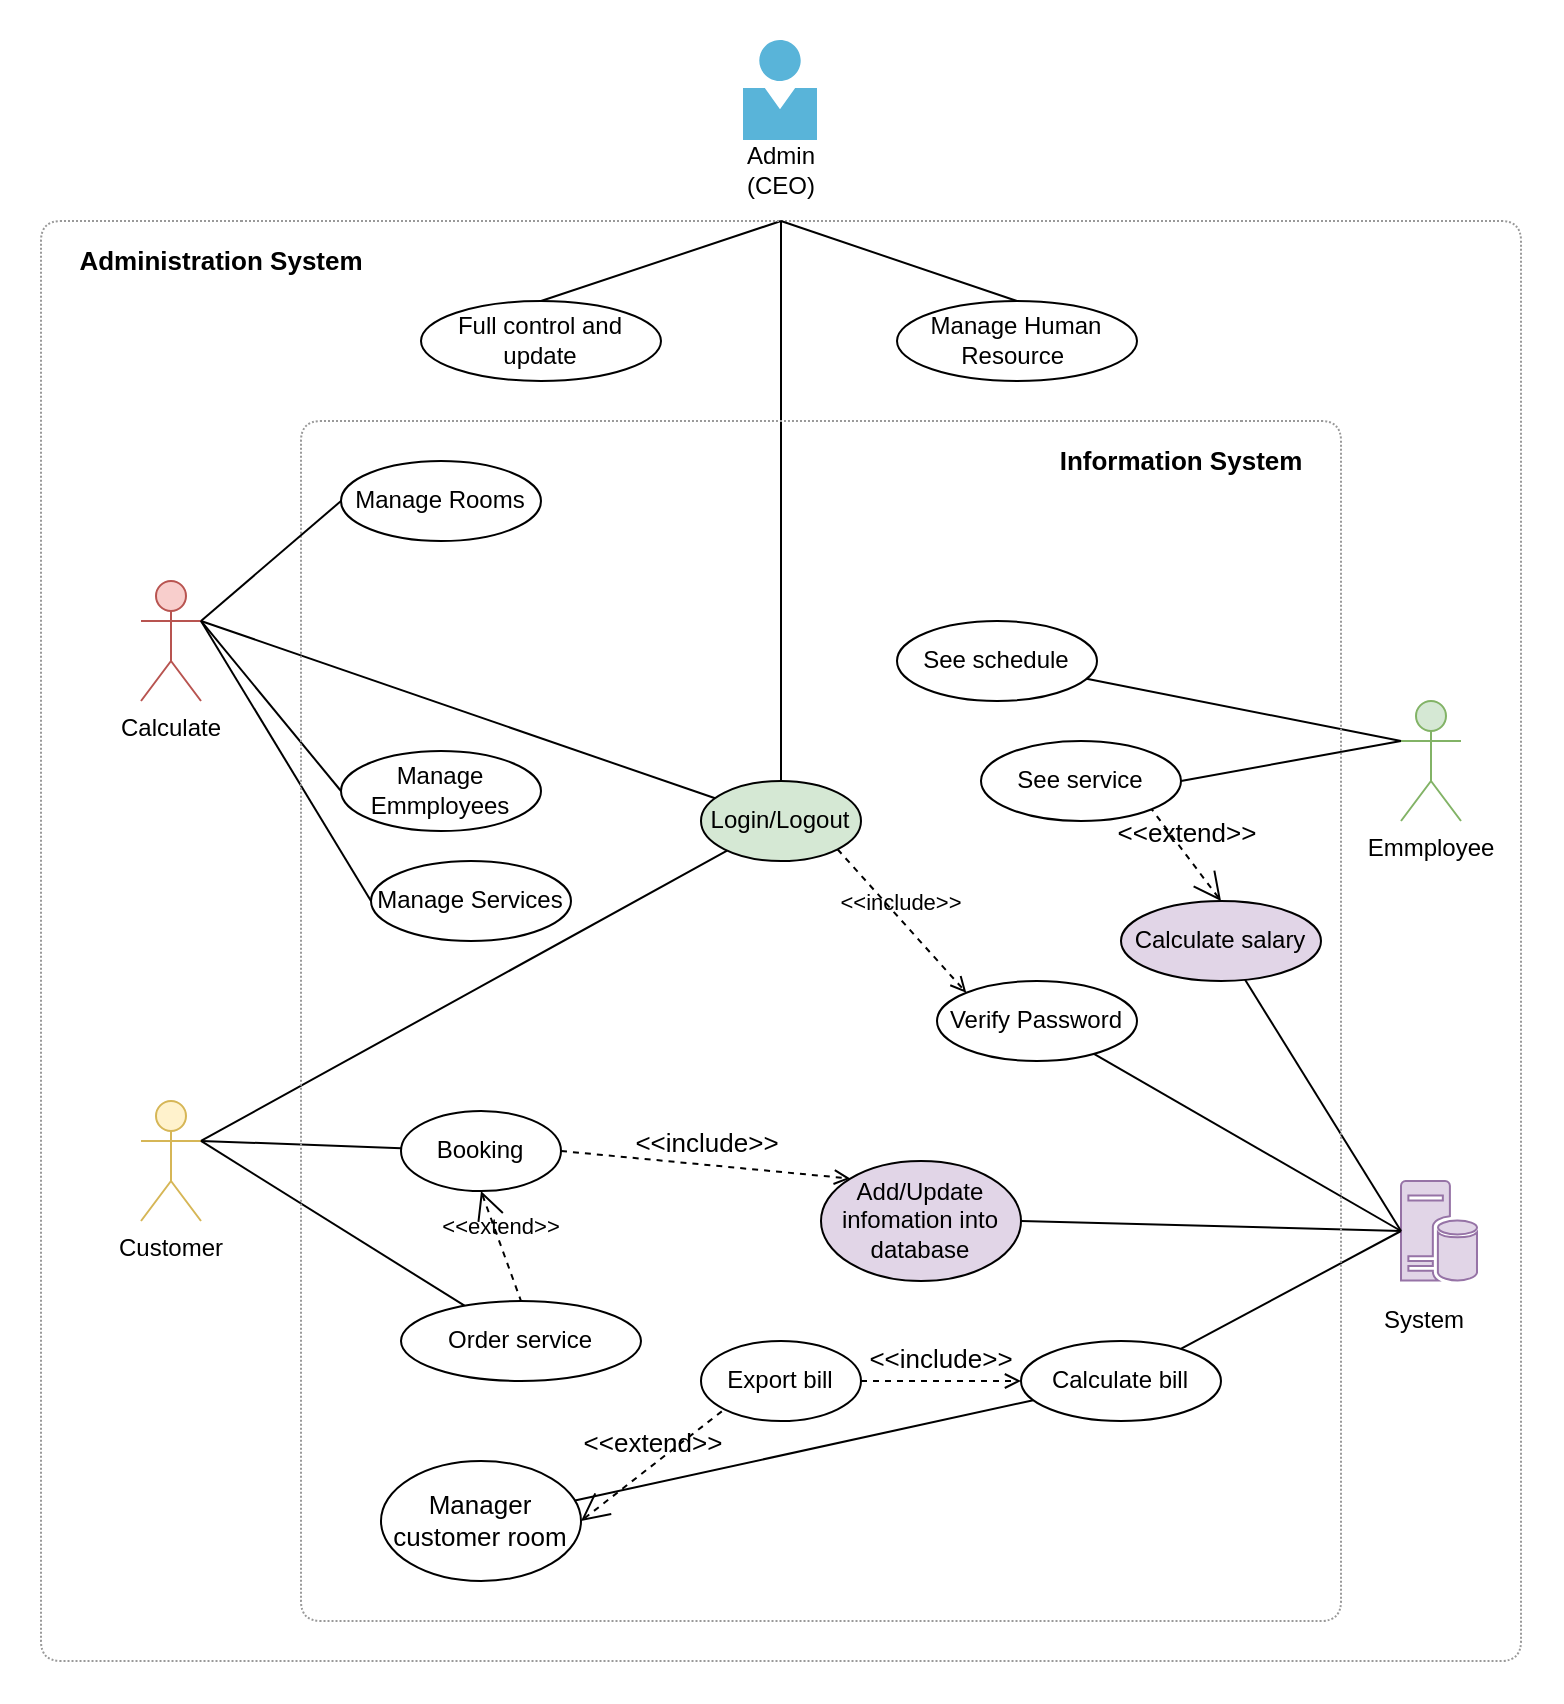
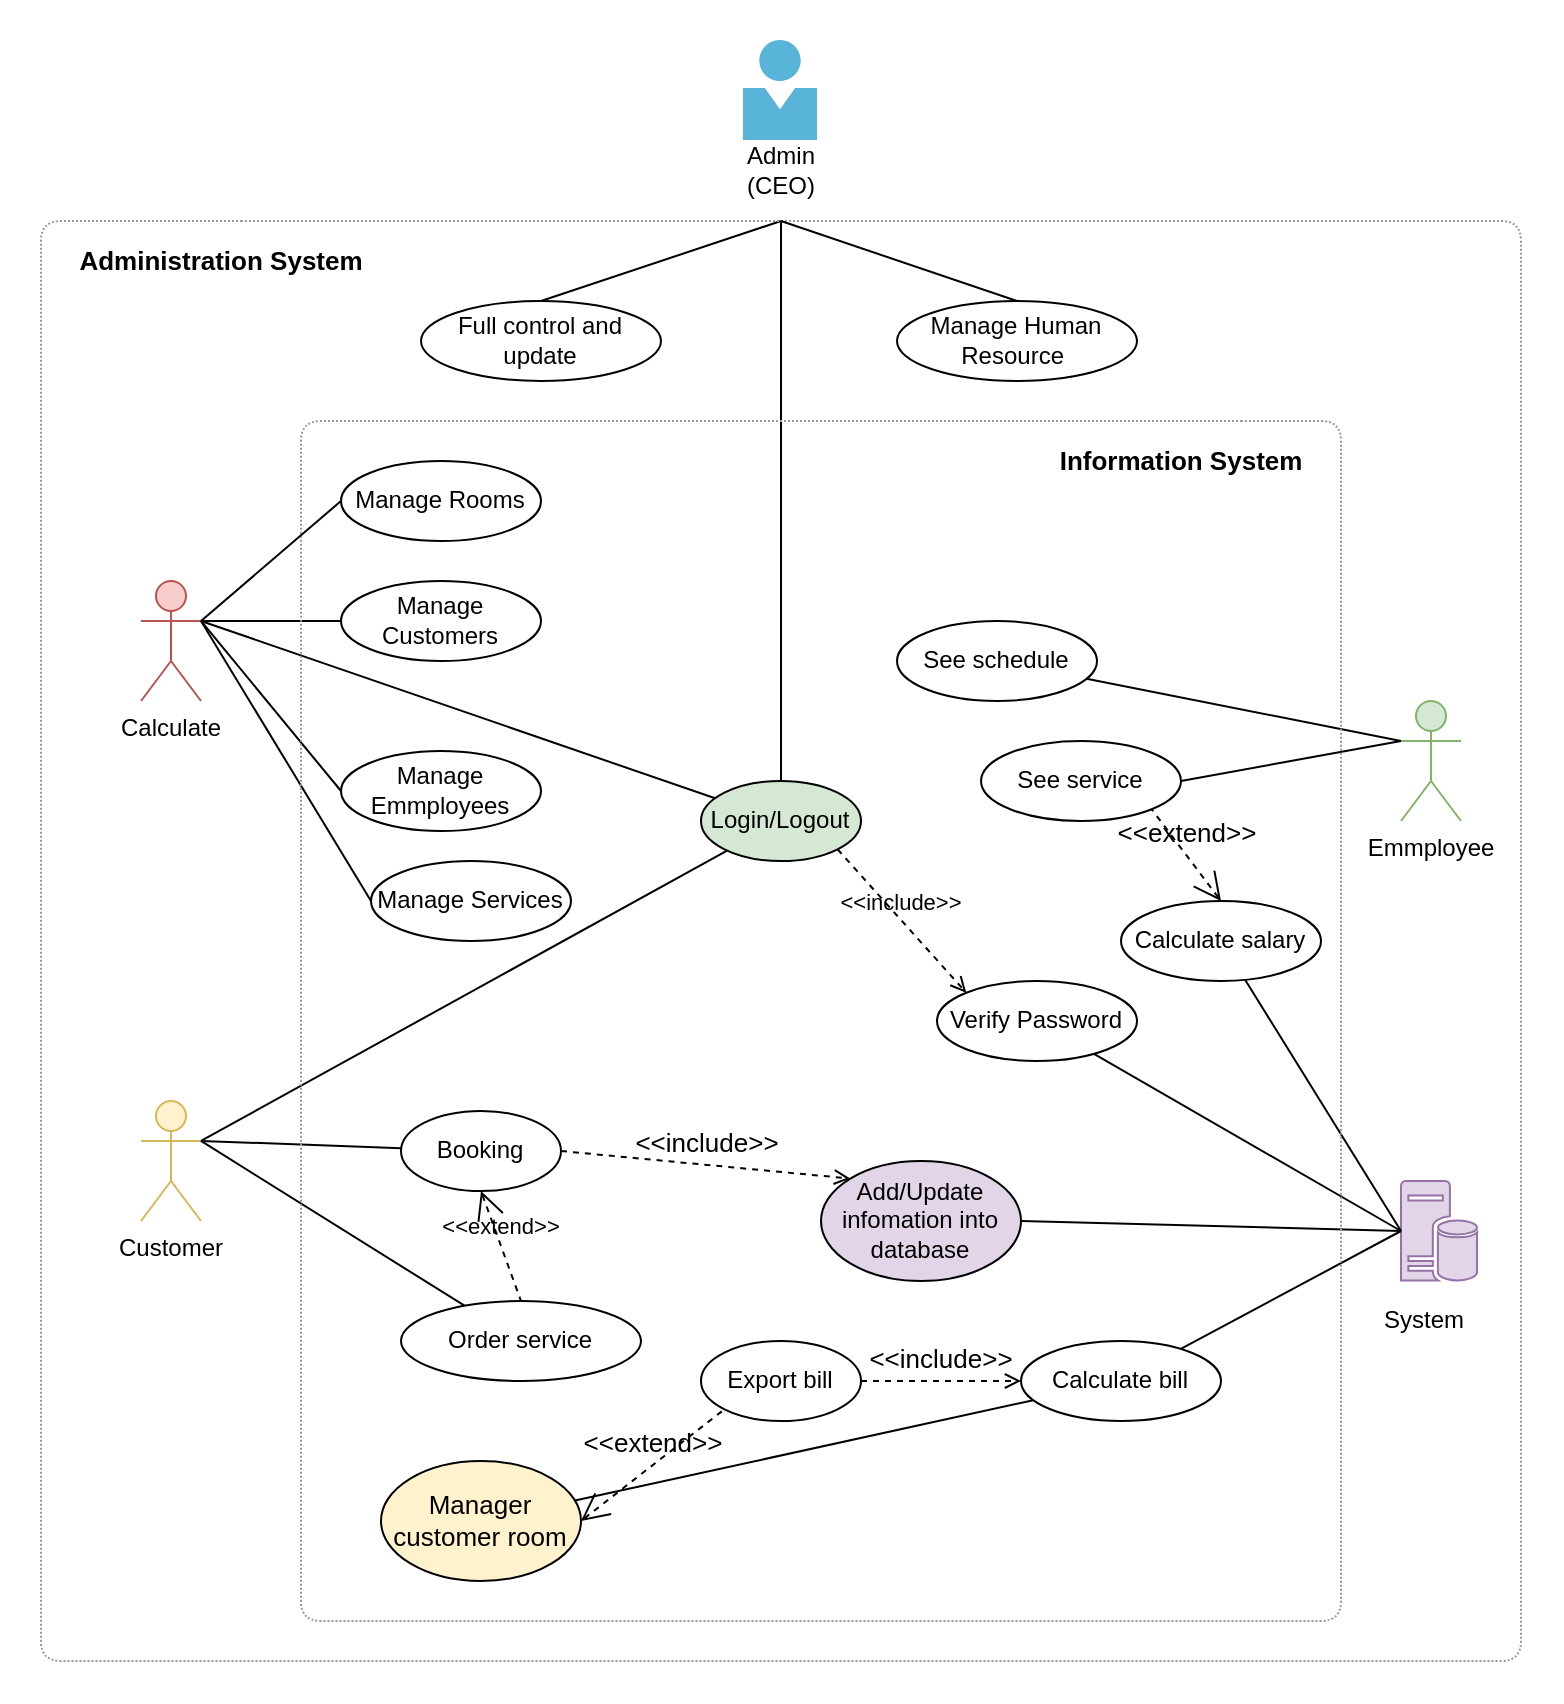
none -> (278, 621)
none -> (441, 621)
(1221, 941) -> (1221, 941)
(481, 1521) -> (481, 1521)
